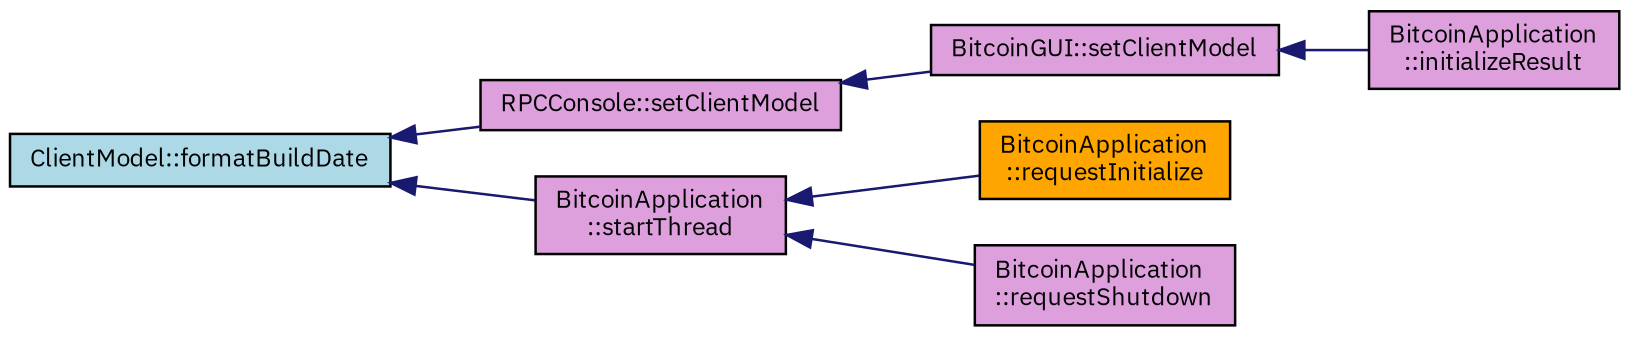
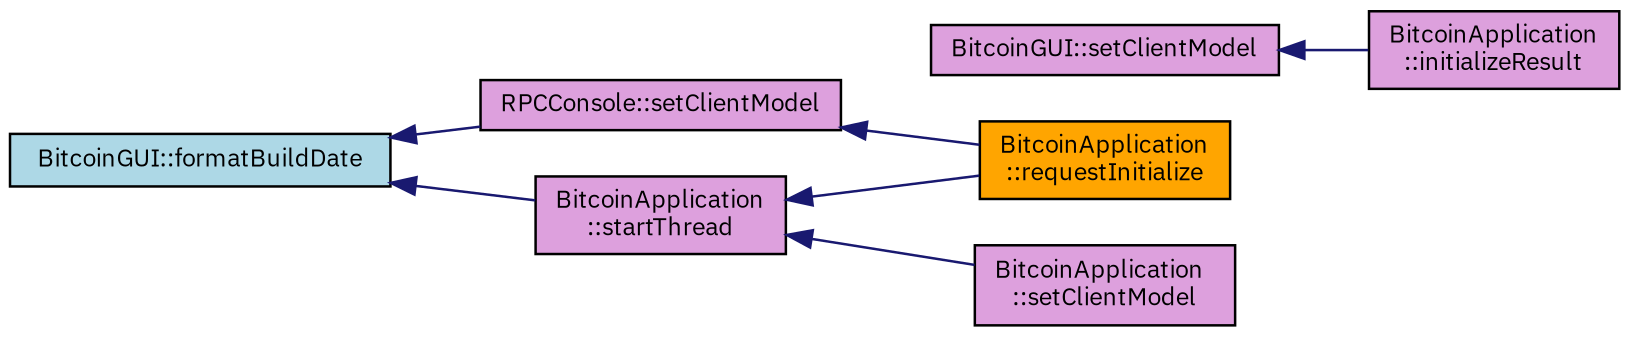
(898, 76) -> (923, 138)
(200, 160) -> (200, 160)
(1105, 285) -> (1105, 285)
